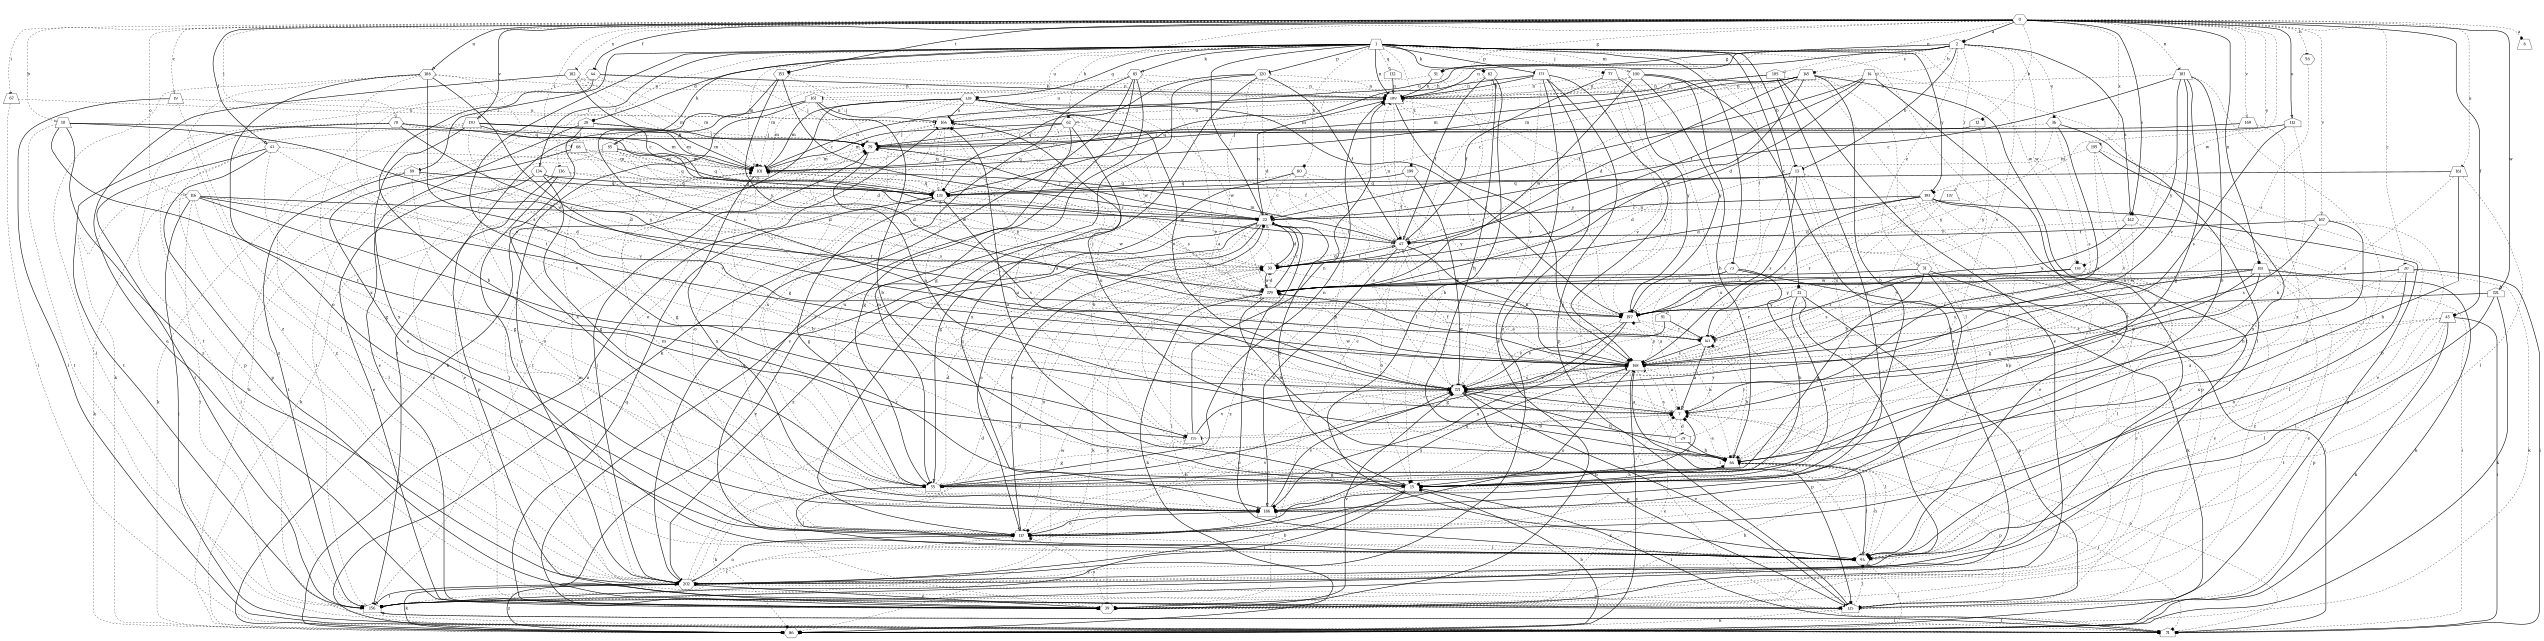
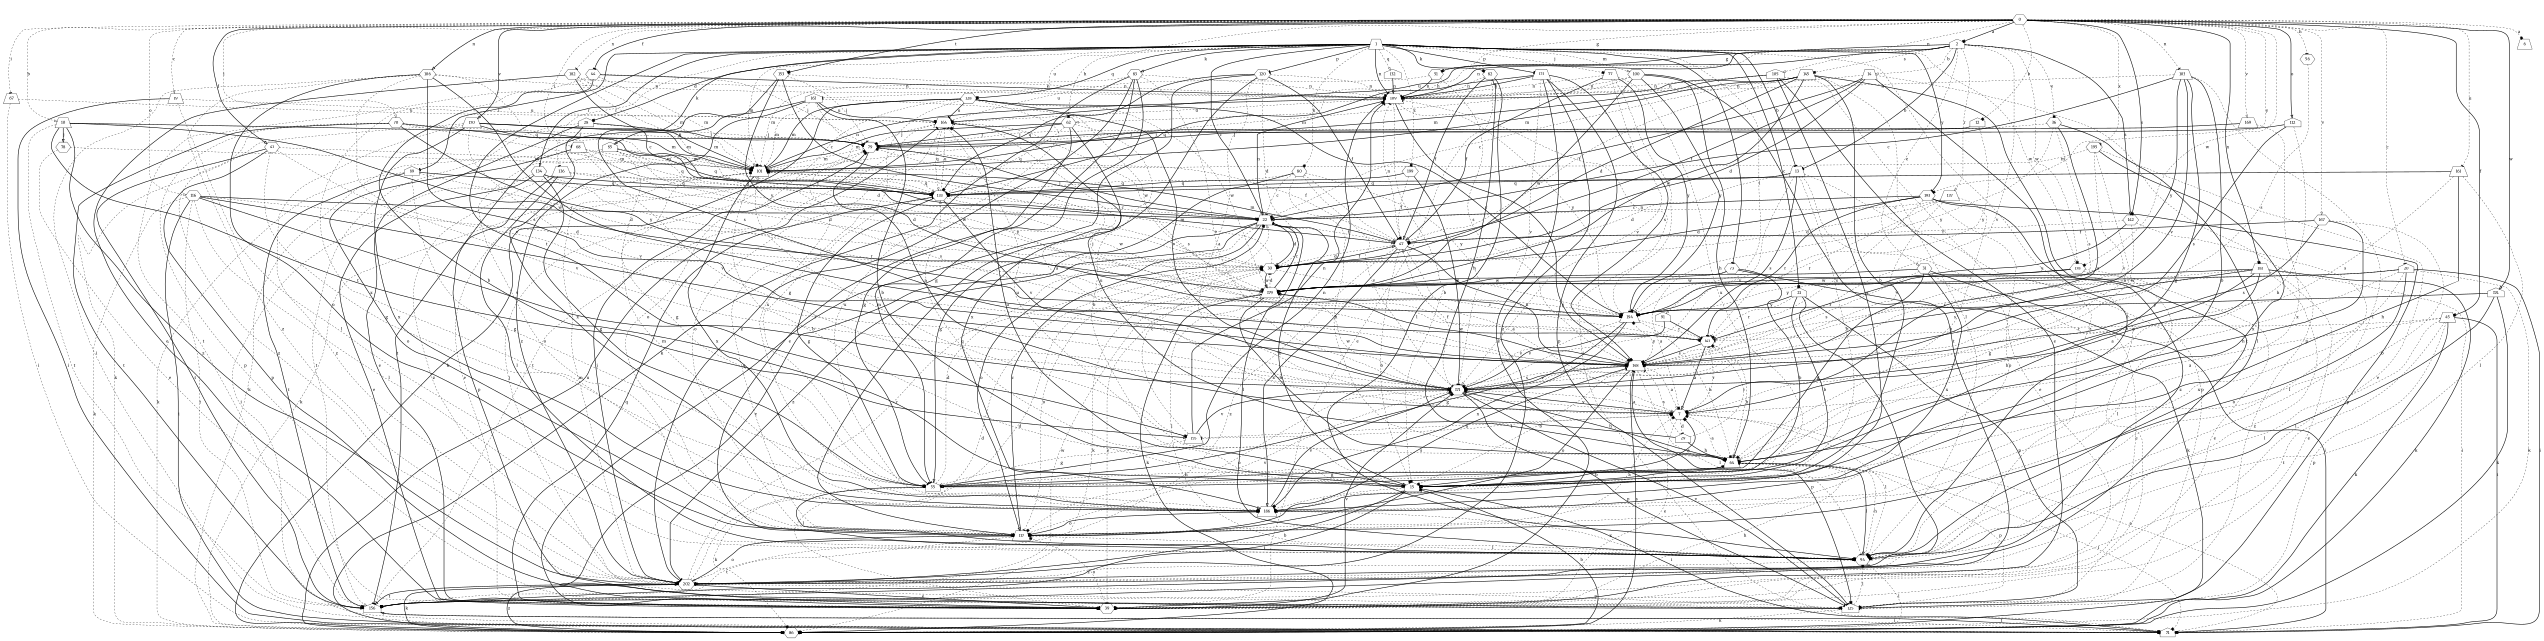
(869, 117) -> (869, 117)
none -> (63, 147)
(1630, 317) -> (1630, 317)
